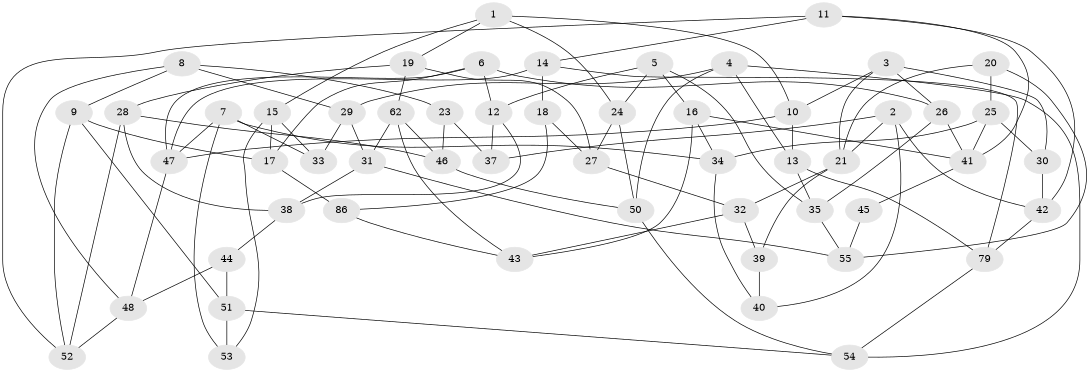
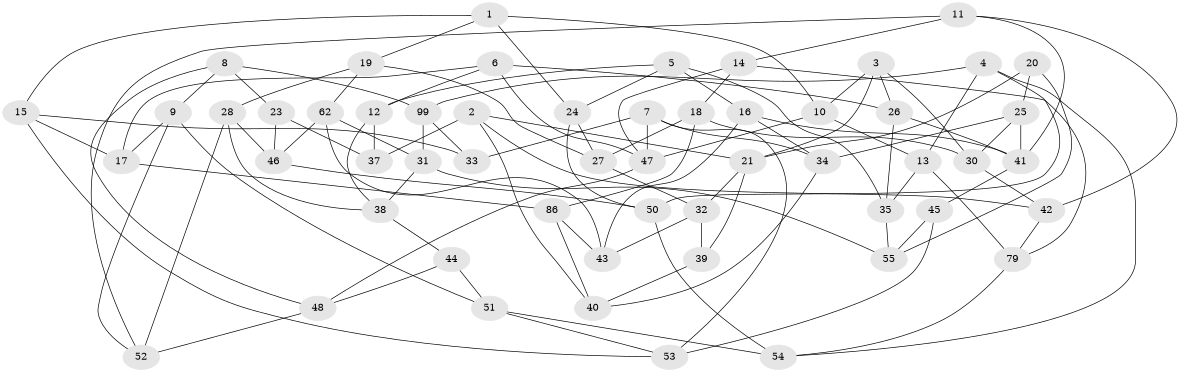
(347, 113) -> (423, 113)
none -> (840, 137)
none -> (573, 259)
none -> (829, 313)
